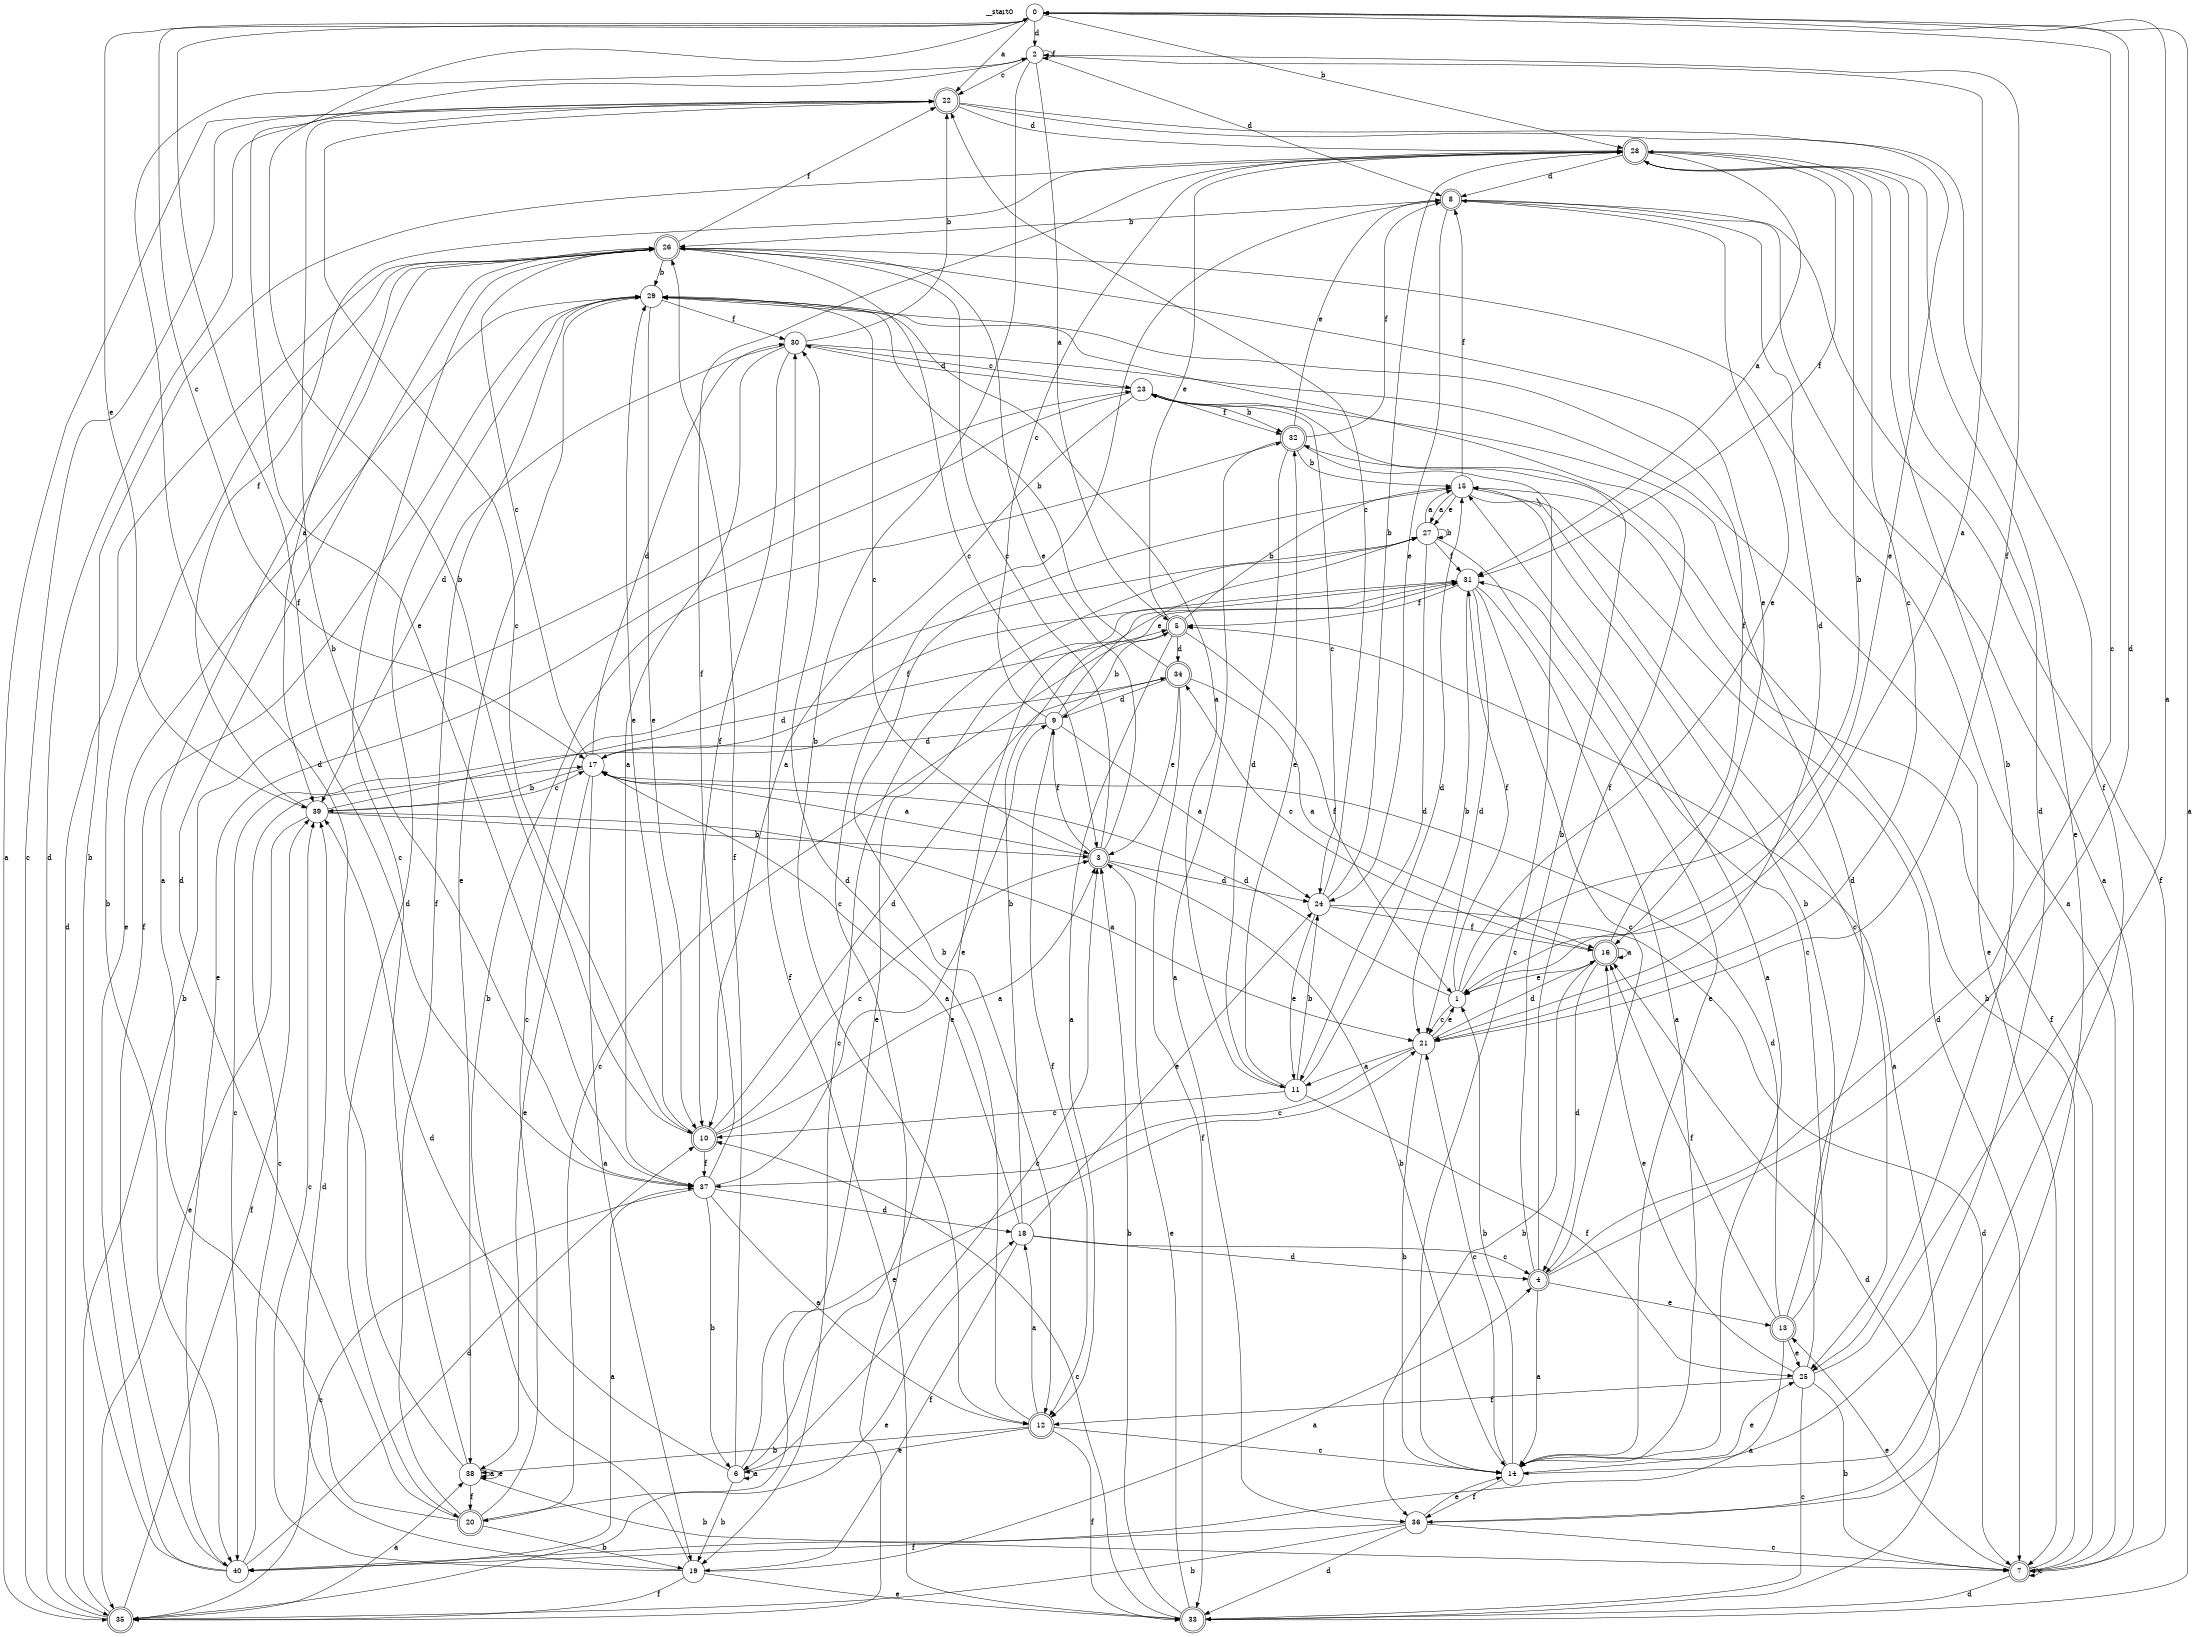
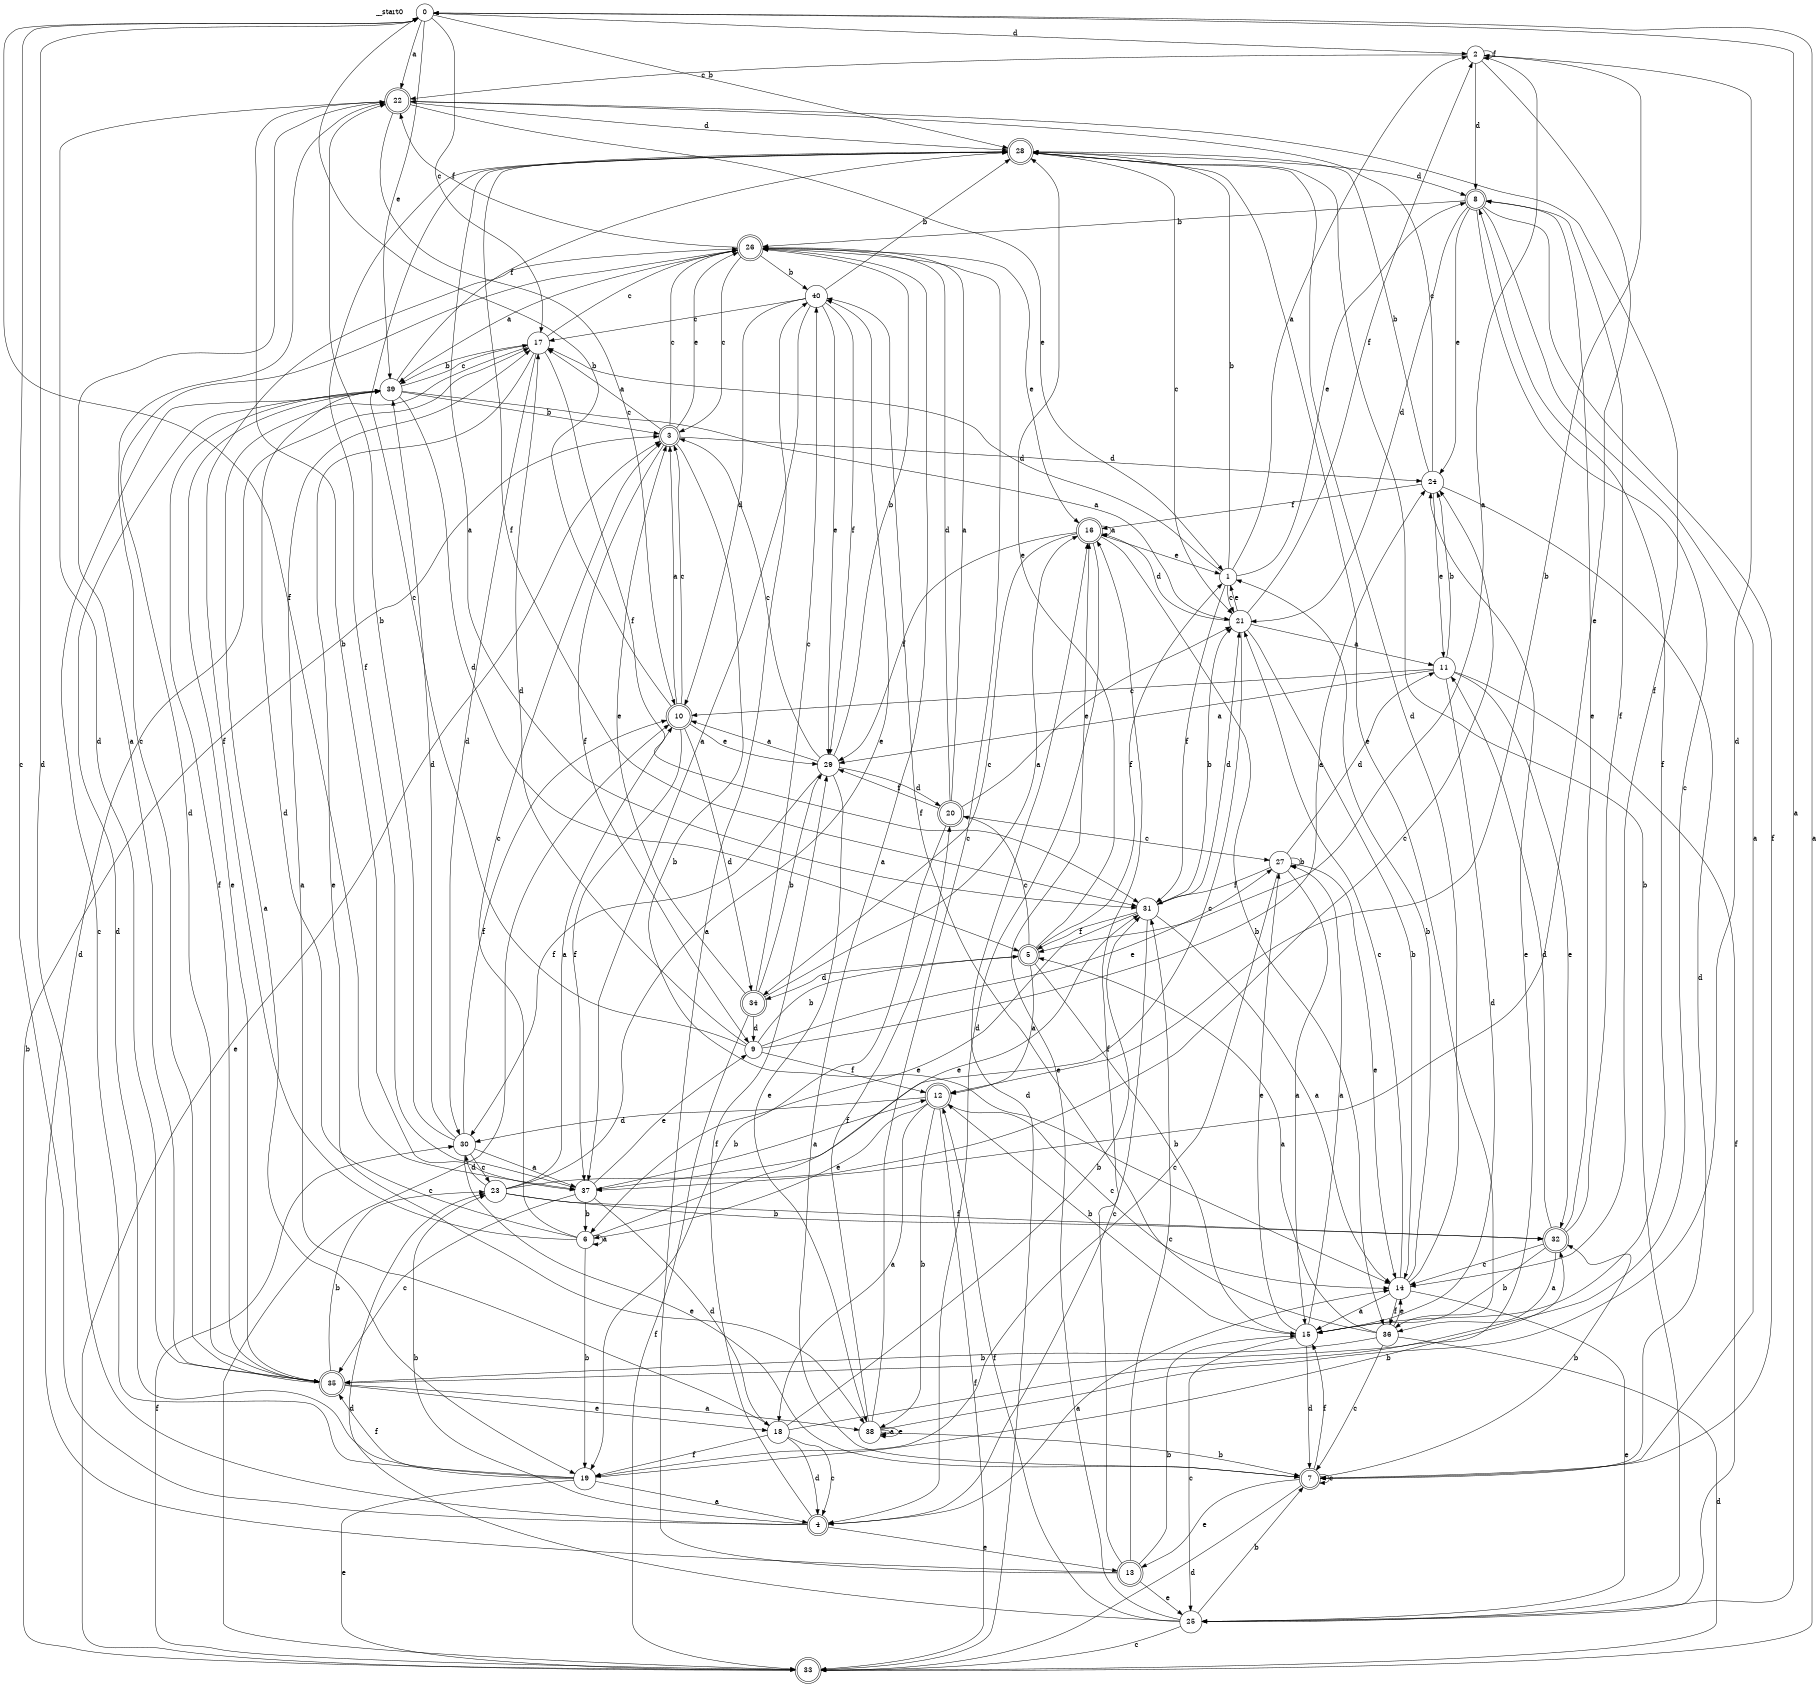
(1982, 207) -> (1301, 291)
(660, 271) -> (905, 454)
(654, 721) -> (769, 742)
